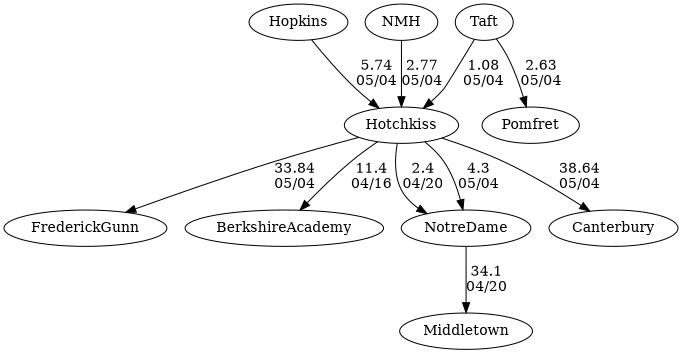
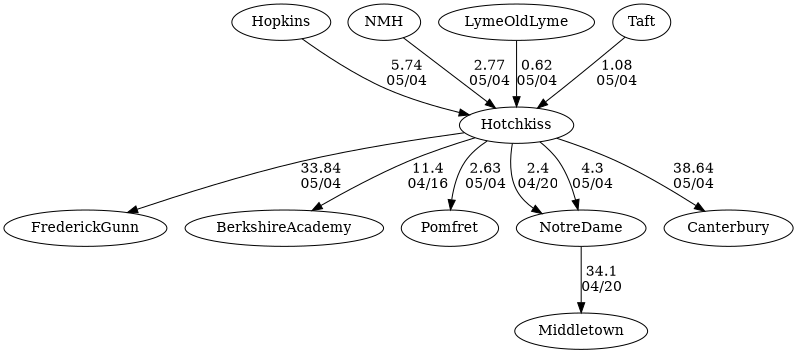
none -> (517, 22)
(512, 67) -> (462, 166)
